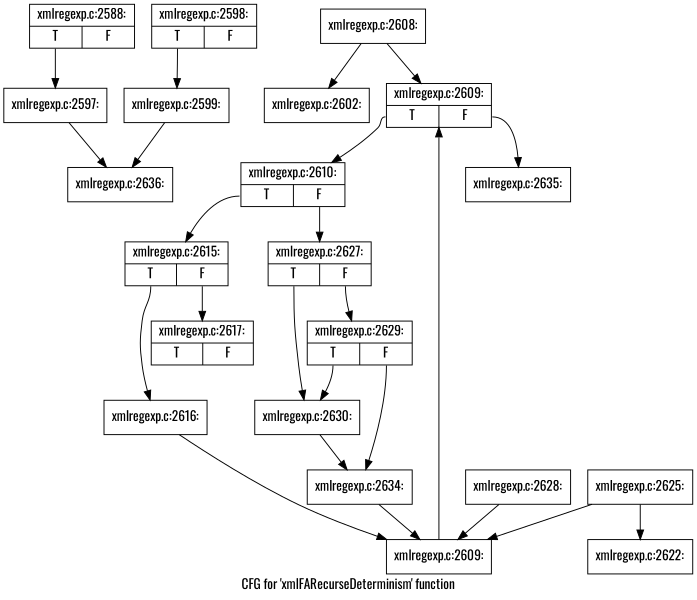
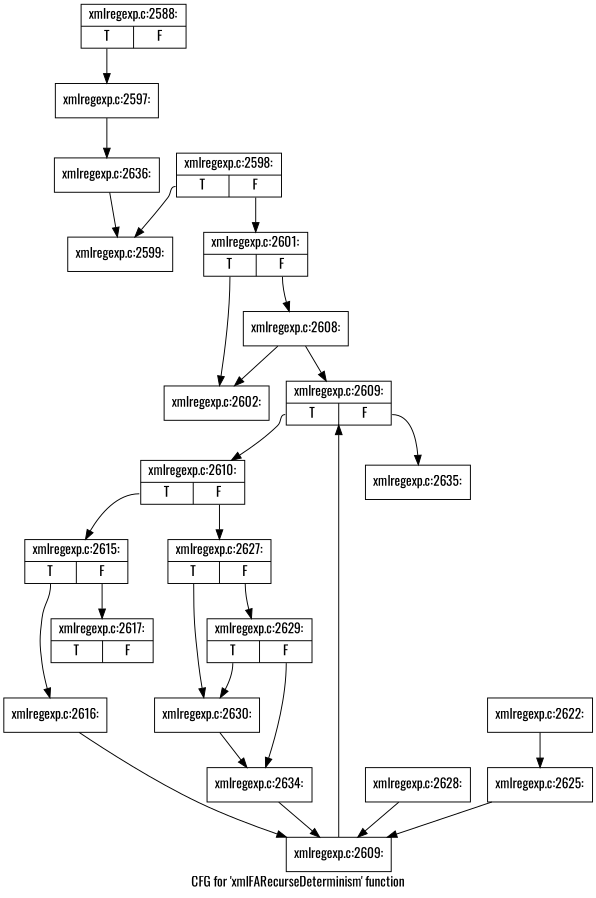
(151, 141) -> (113, 210)
none -> (256, 254)
(640, 517) -> (540, 745)
